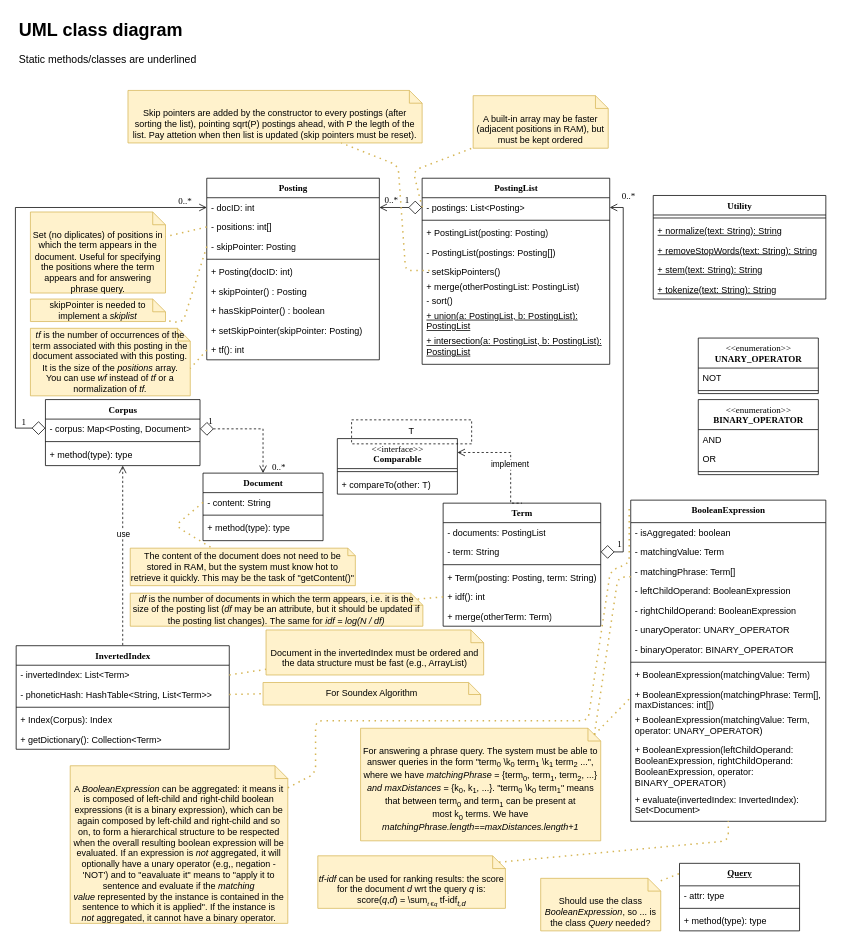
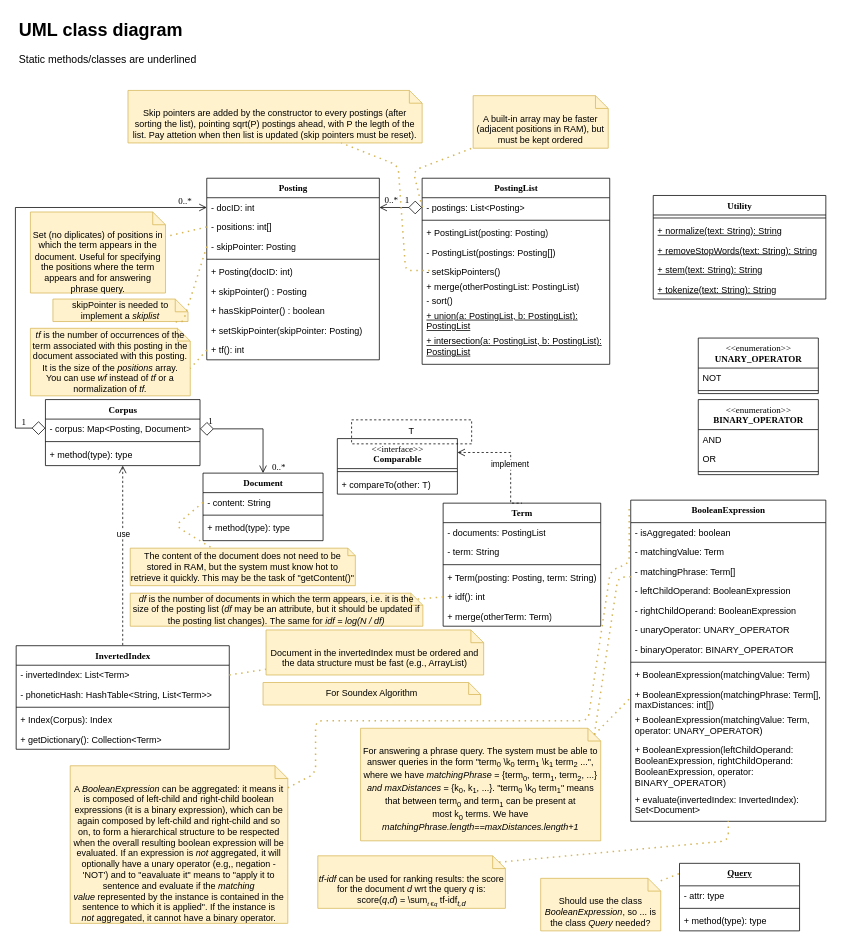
(98, 310) -> (120, 310)
(623, 378) -> none
(260, 429) -> (260, 429)
(245, 694) -> none
